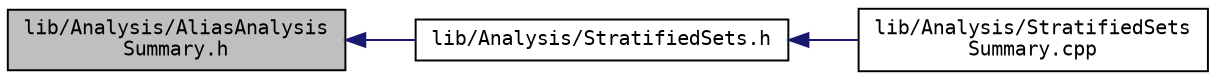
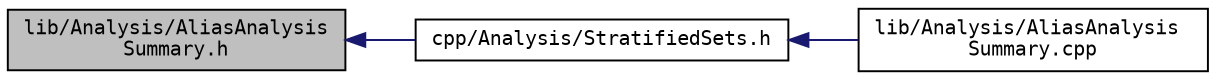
(602, 40) -> (602, 40)
(1033, 40) -> (1033, 40)
